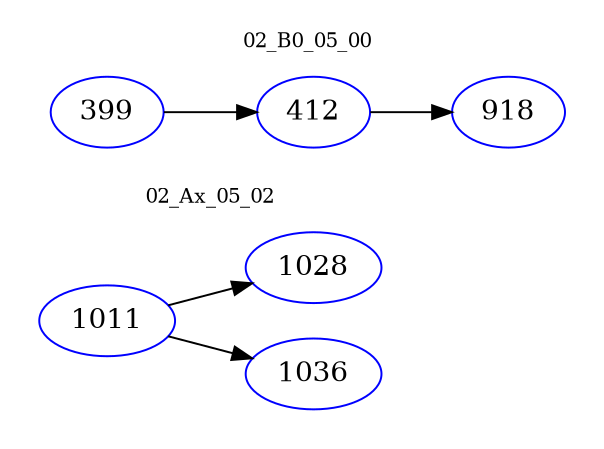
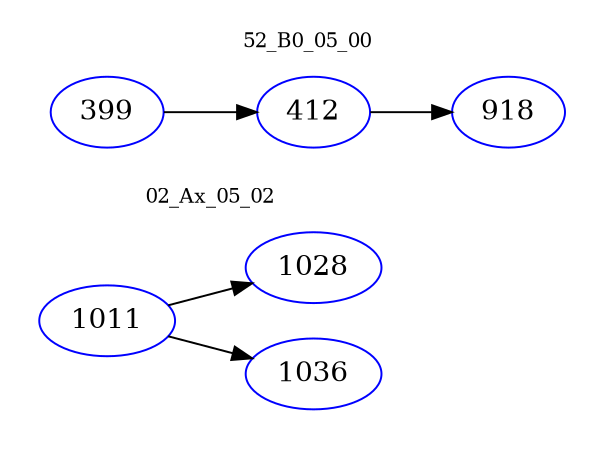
(308, 42) -> (308, 42)
